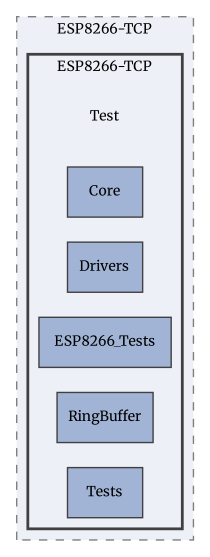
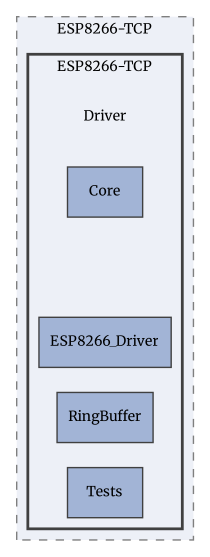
(105, 117) -> (105, 117)
(105, 267) -> none
(105, 342) -> (105, 342)
